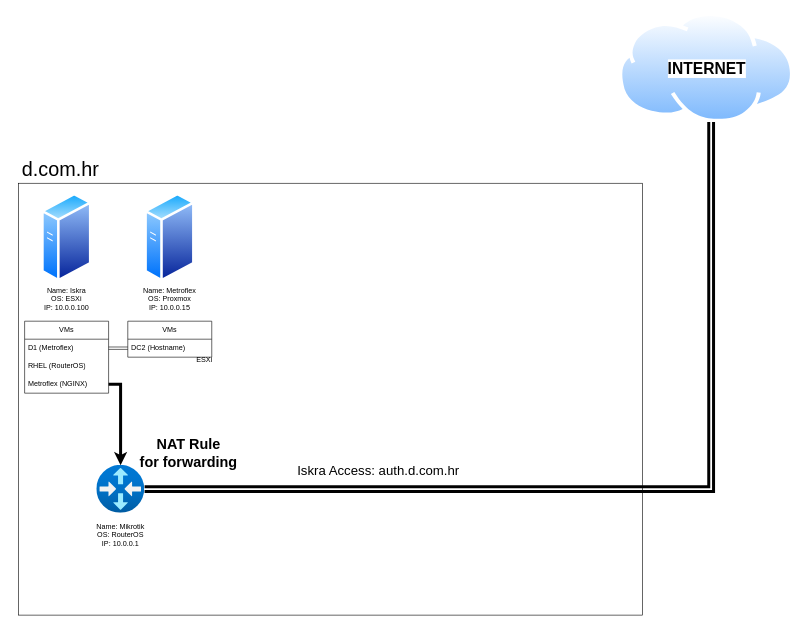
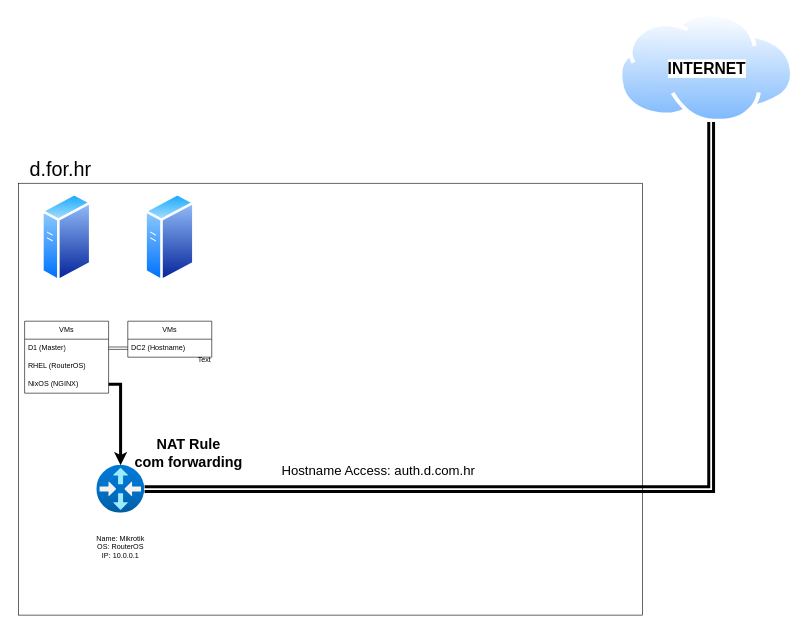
(60, 170) -> (60, 170)
(66, 299) -> none
(170, 299) -> none
(54, 348) -> (49, 348)
(204, 360) -> (204, 360)
(60, 384) -> (52, 384)
(188, 453) -> (188, 453)
(378, 471) -> (378, 471)
(120, 536) -> (120, 548)
